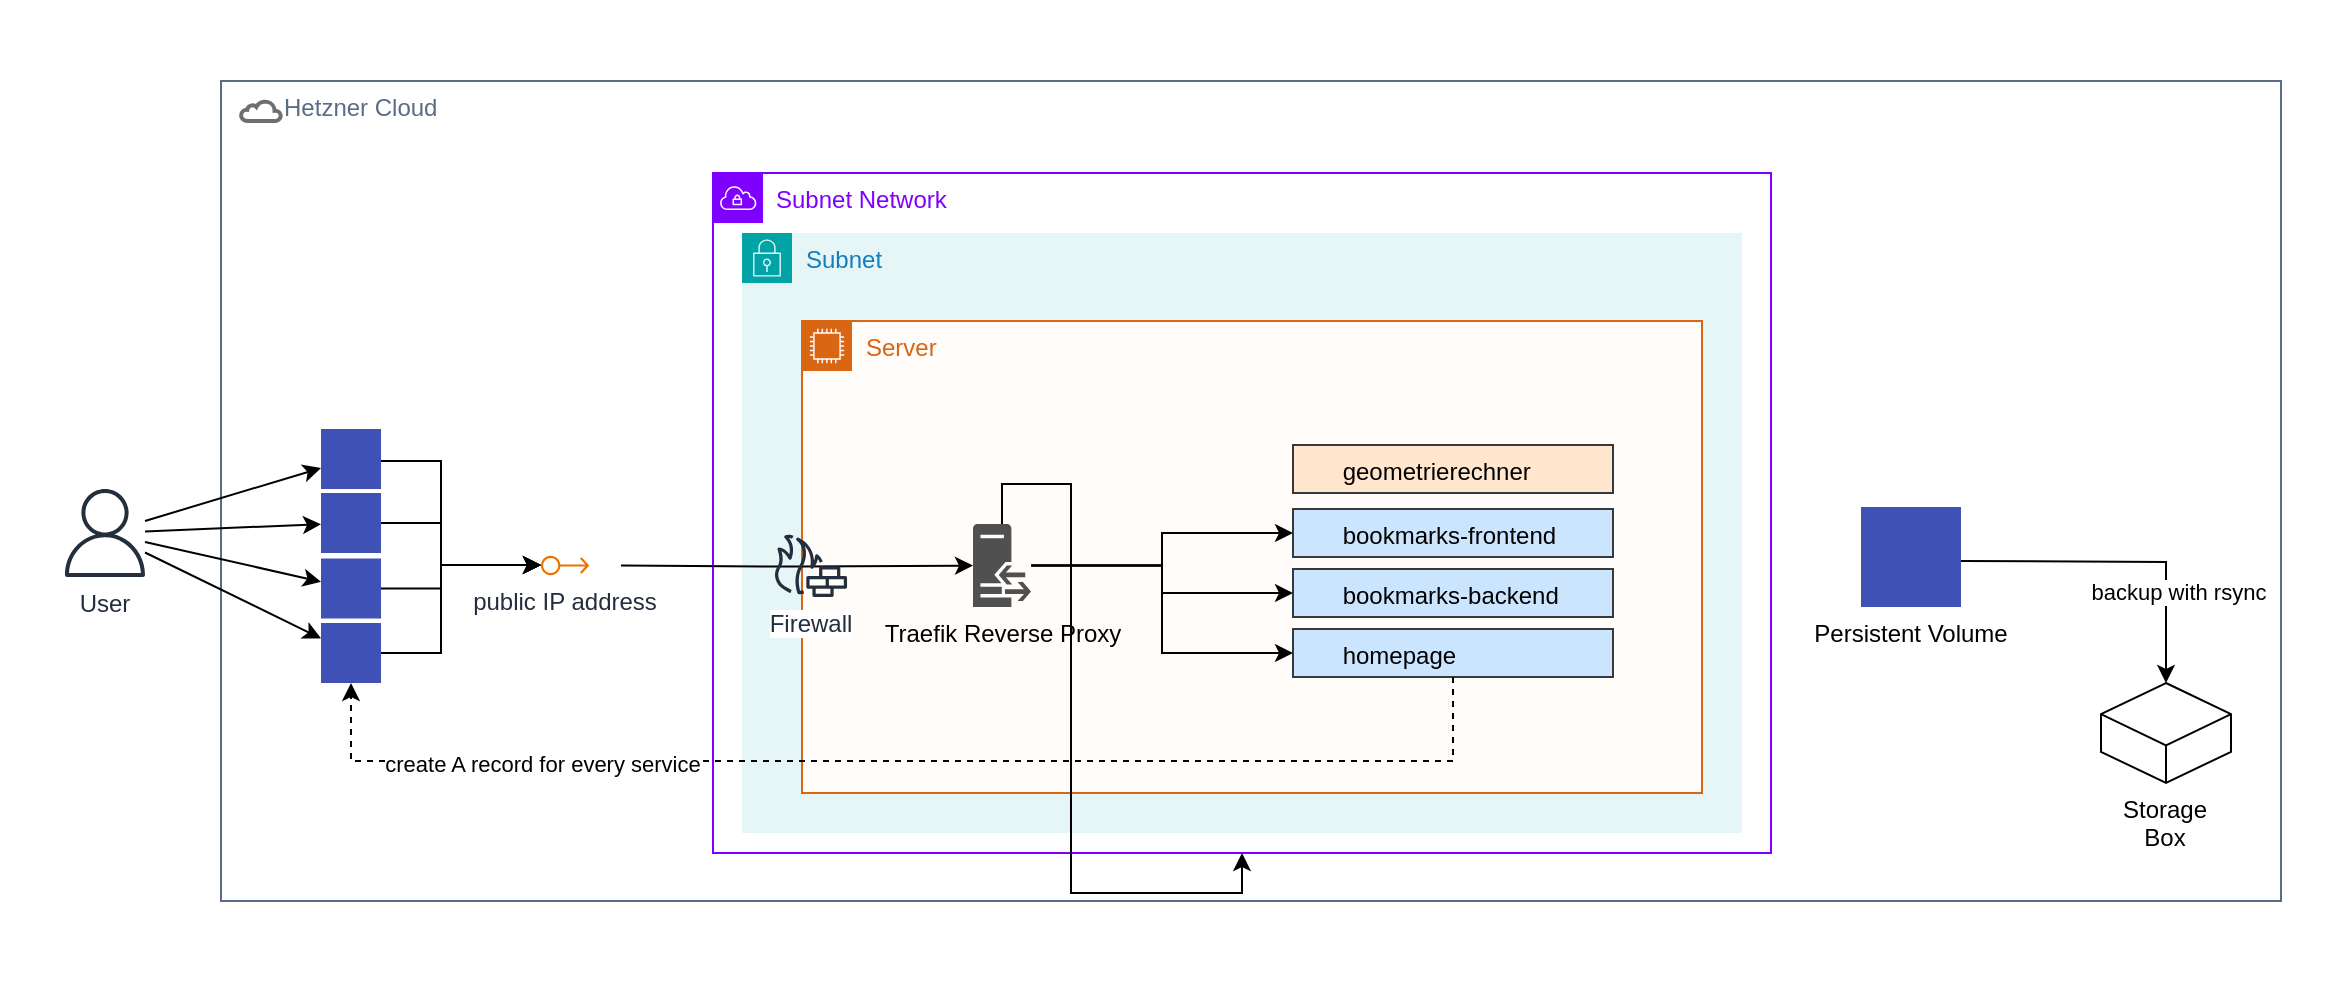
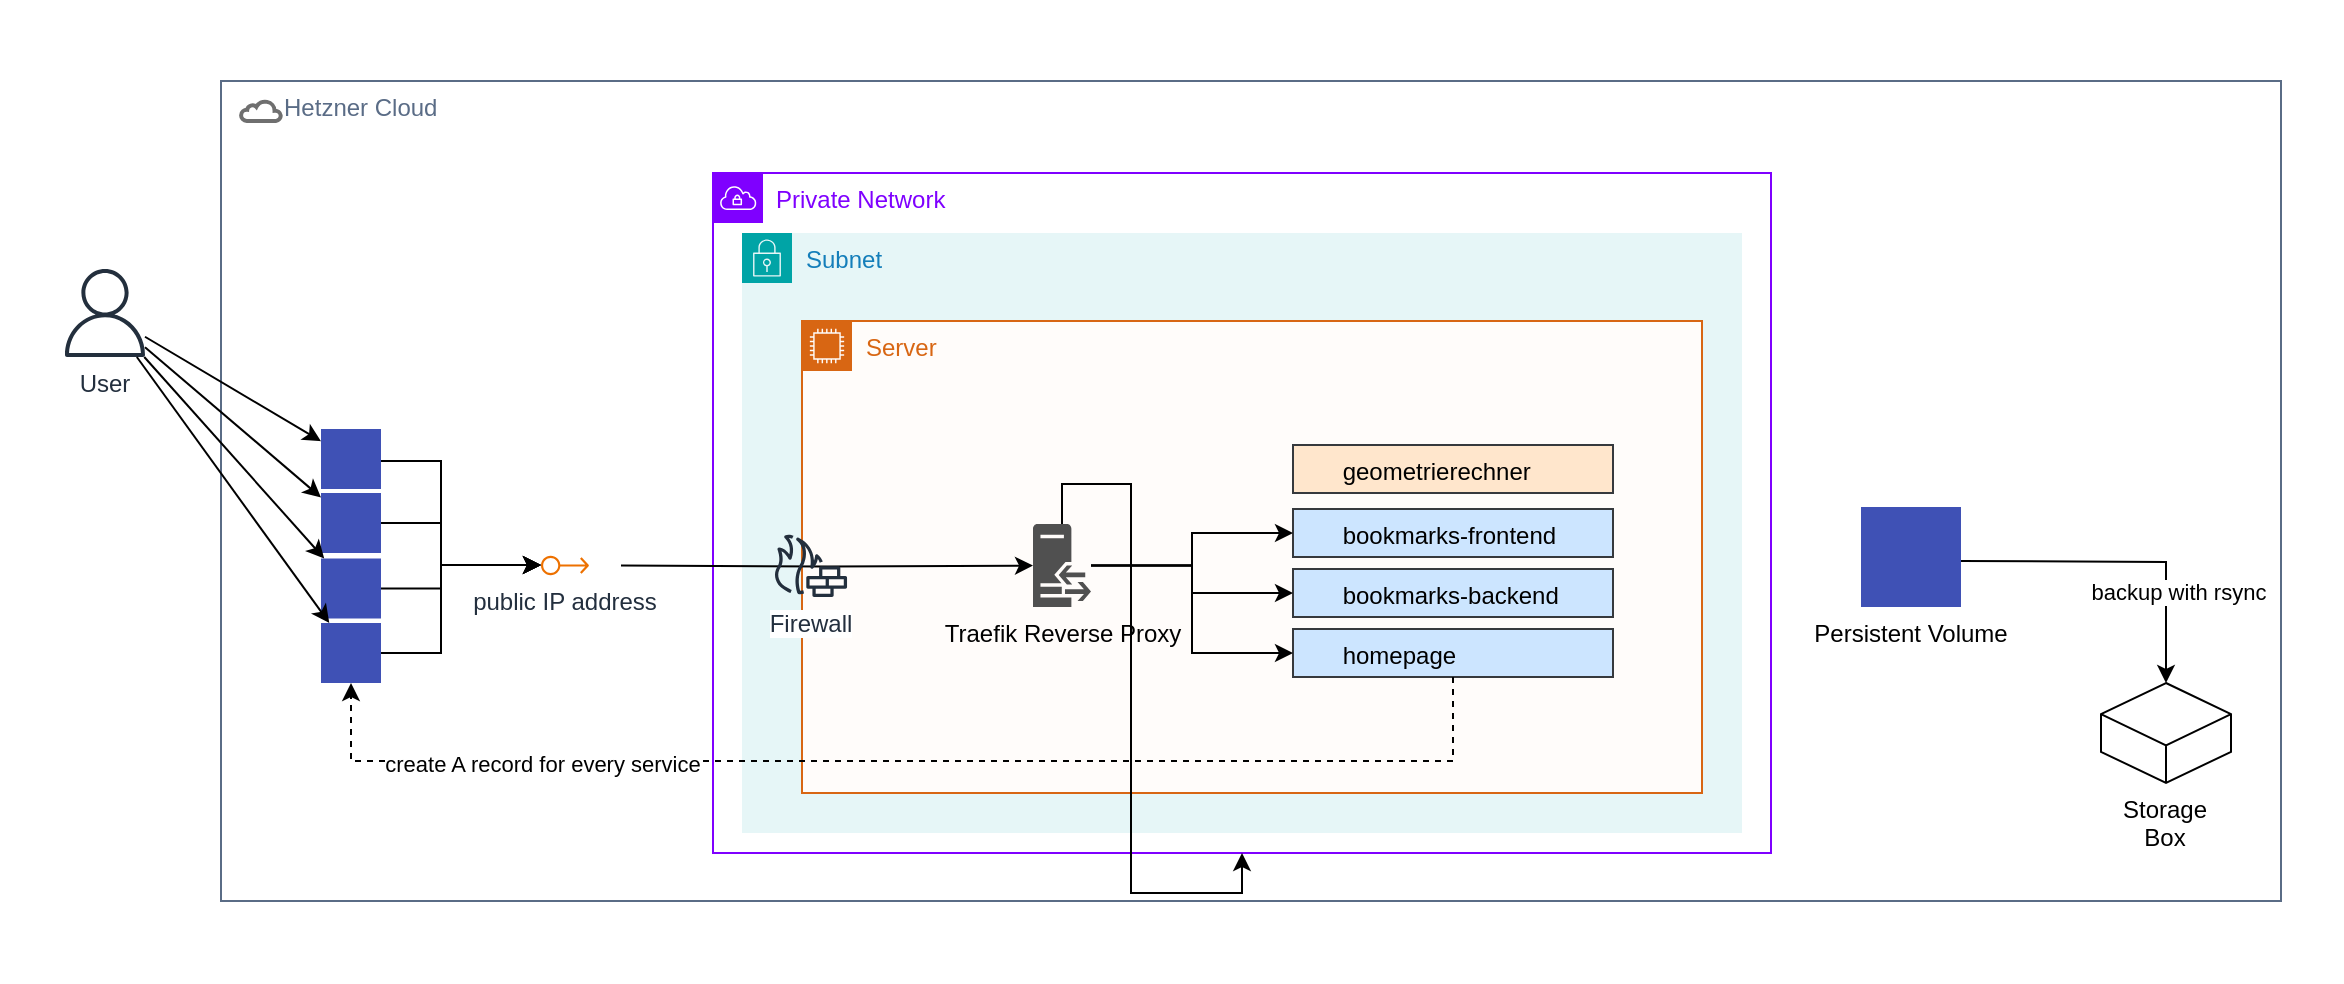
(868, 201) -> (872, 201)
(105, 533) -> (105, 313)
(1002, 566) -> (1062, 566)
